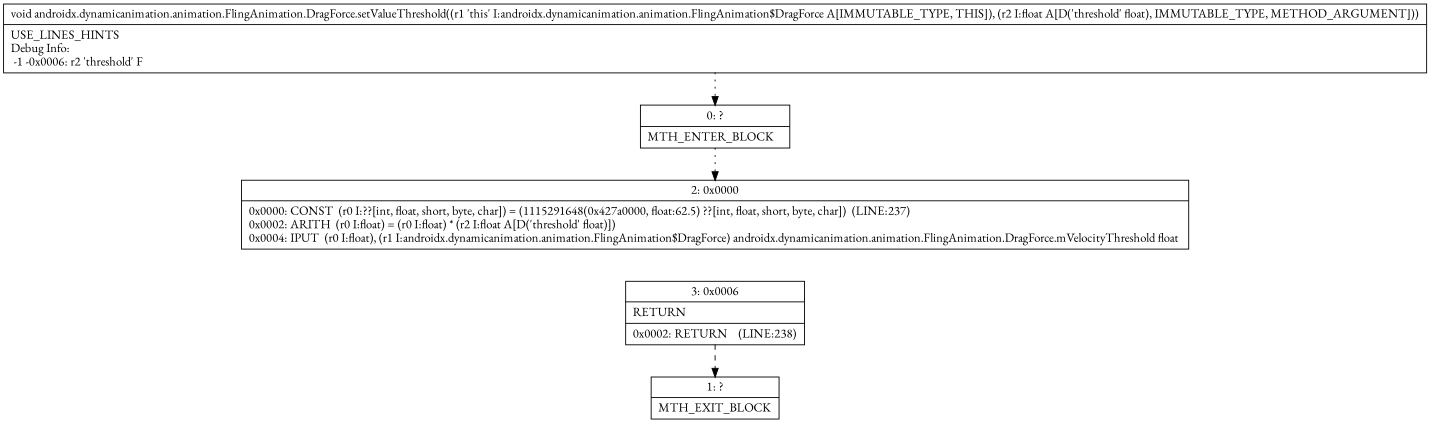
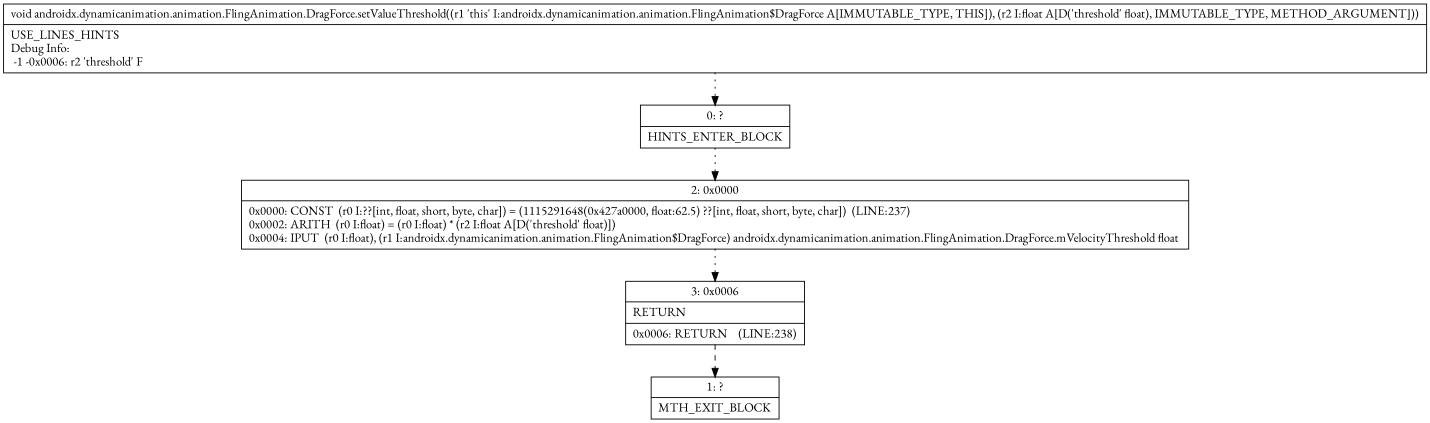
(711, 137) -> (715, 137)
none -> (715, 261)
(715, 334) -> (715, 334)
